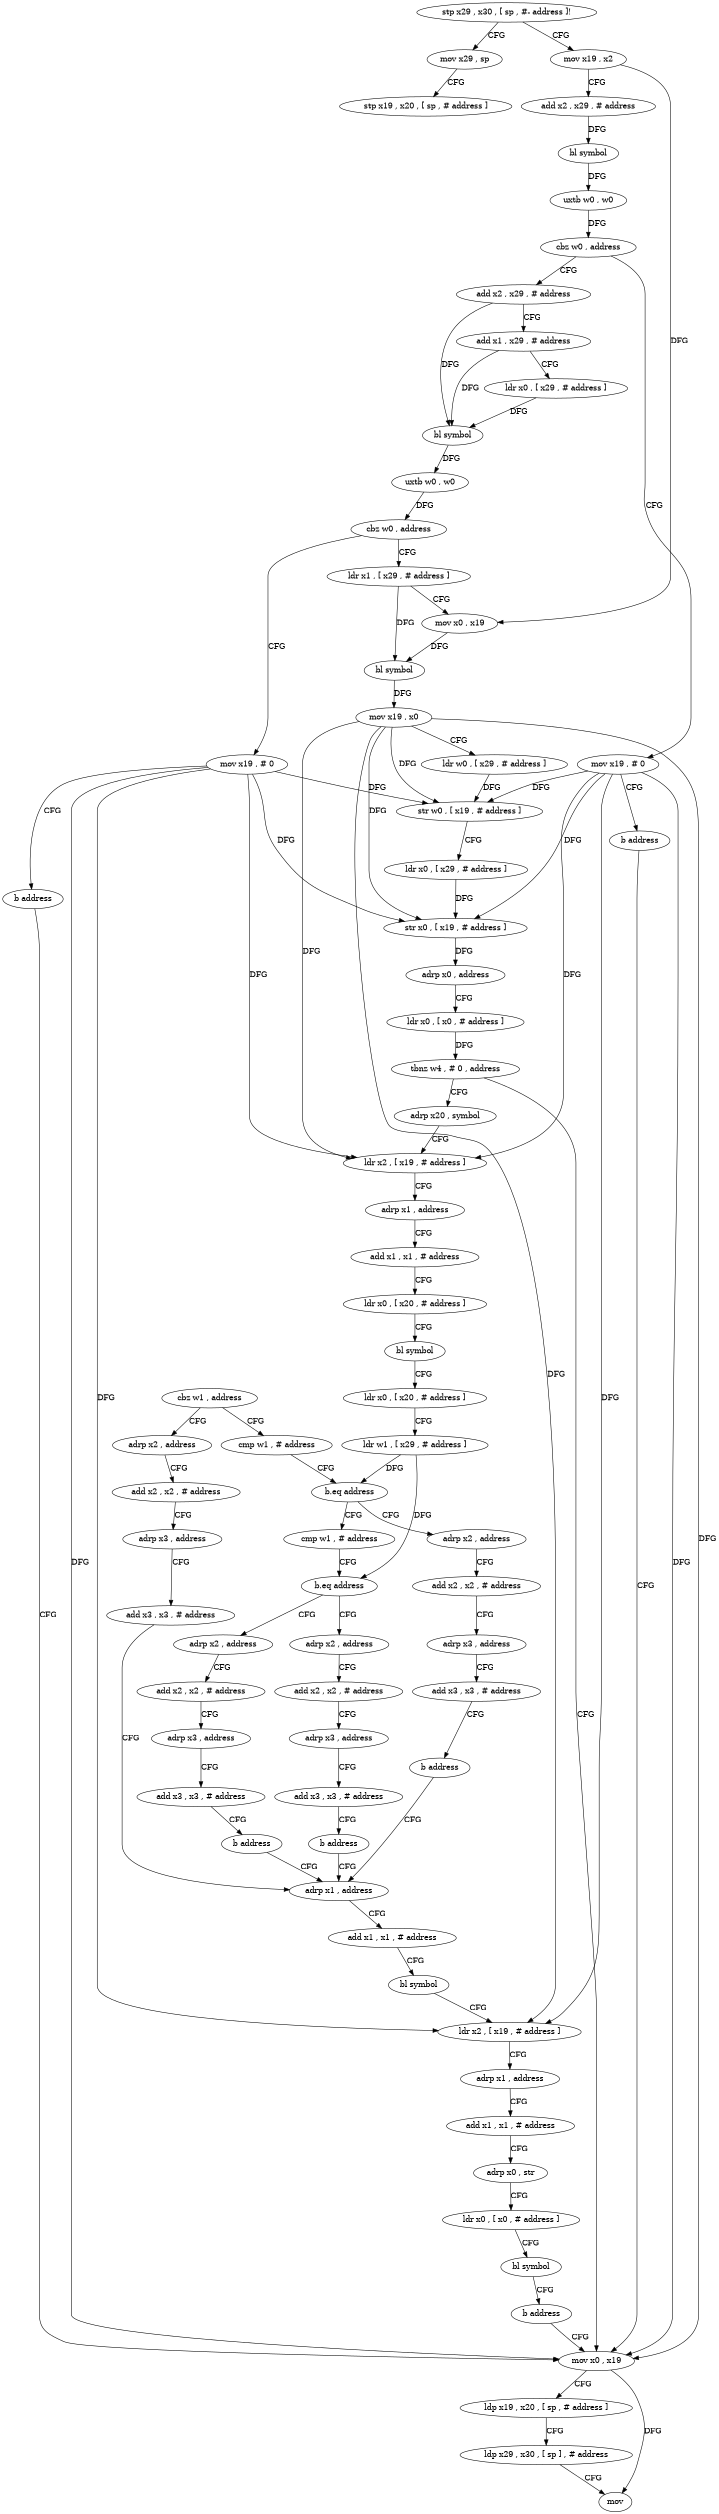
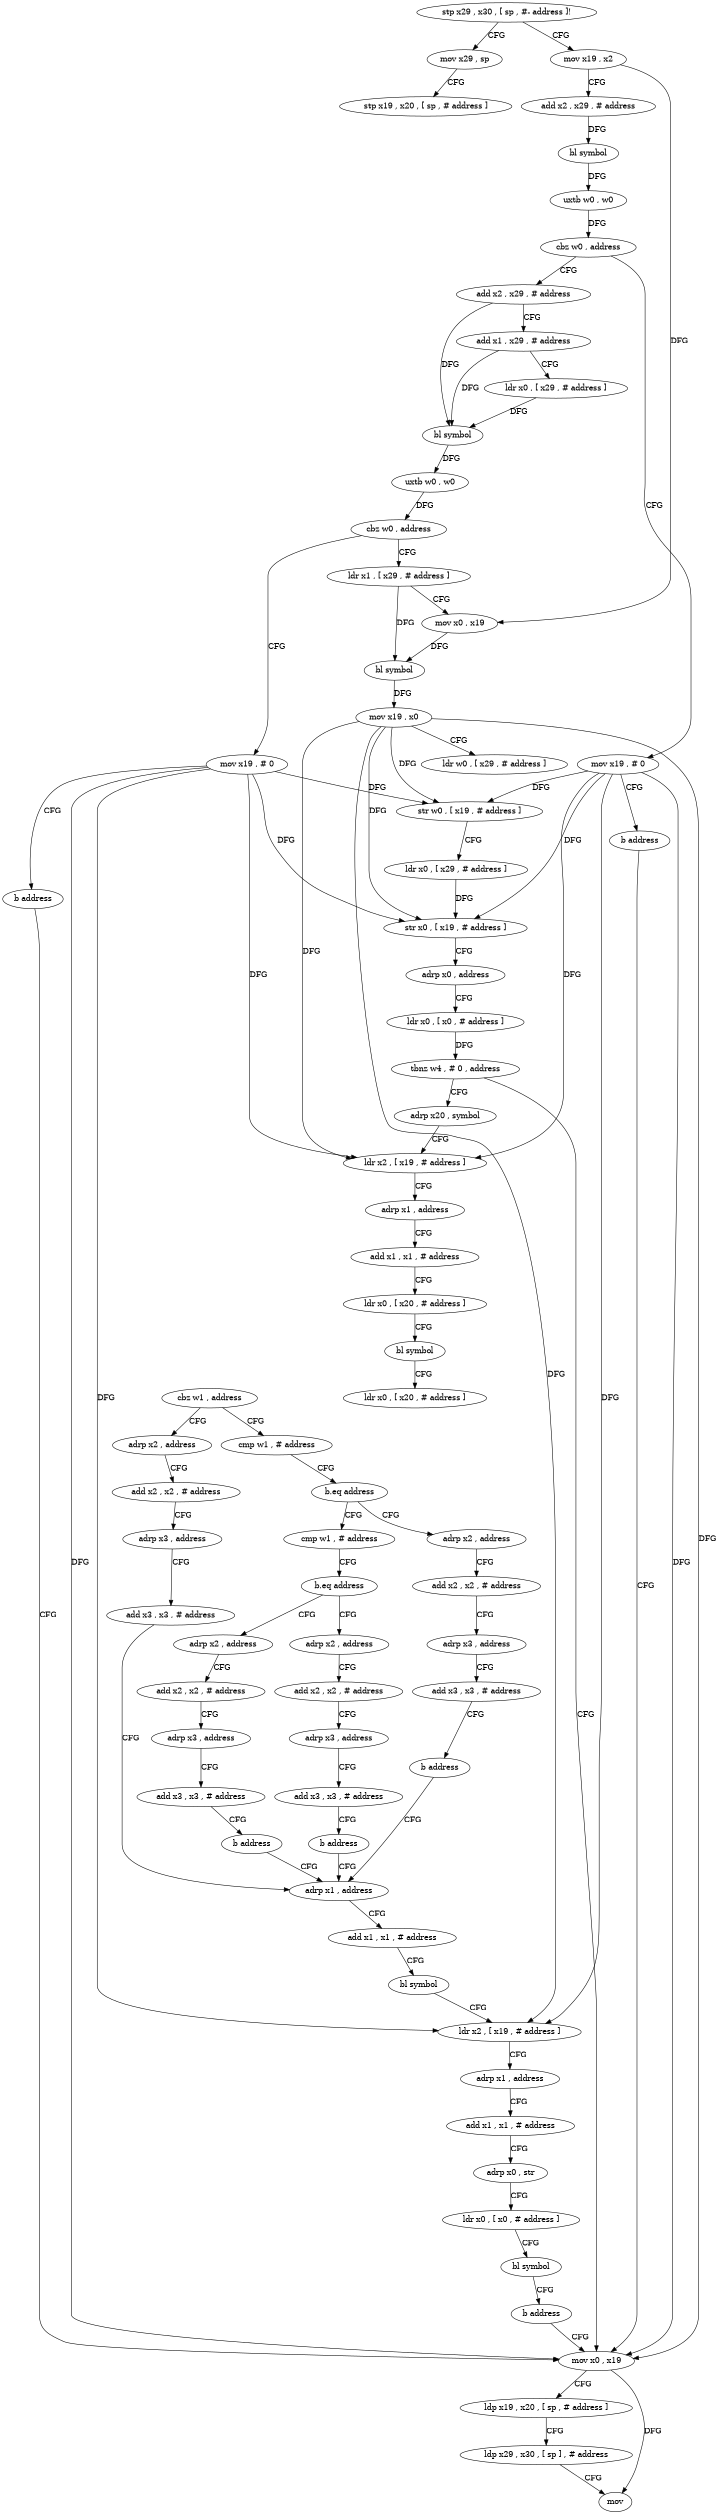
(483, 786) -> none
(464, 952) -> (464, 952)
(415, 1445) -> none
